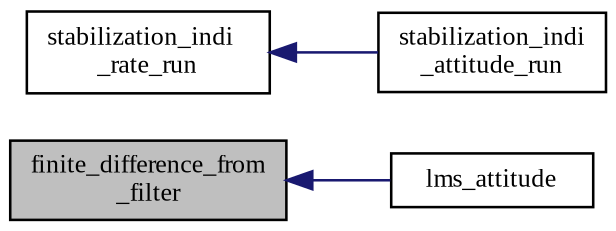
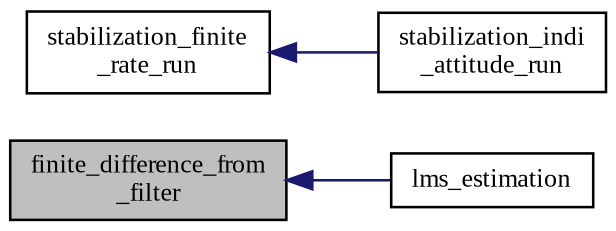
(148, 52) -> (148, 52)
(492, 180) -> (492, 180)
